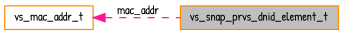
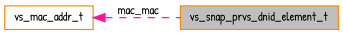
(137, 11) -> (137, 11)
